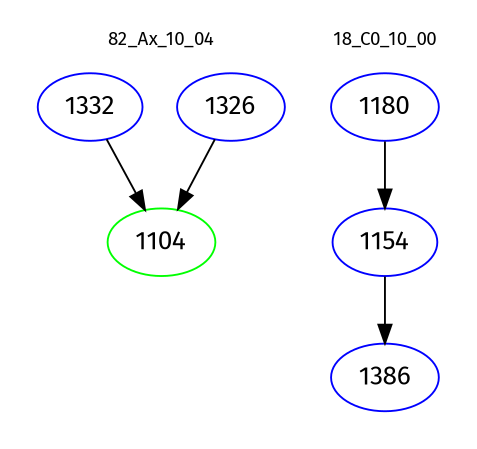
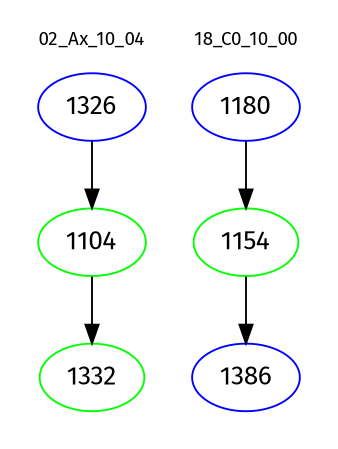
(161, 40) -> (92, 40)
(90, 107) -> (92, 377)
(121, 166) -> (92, 301)
(385, 242) -> (246, 242)
